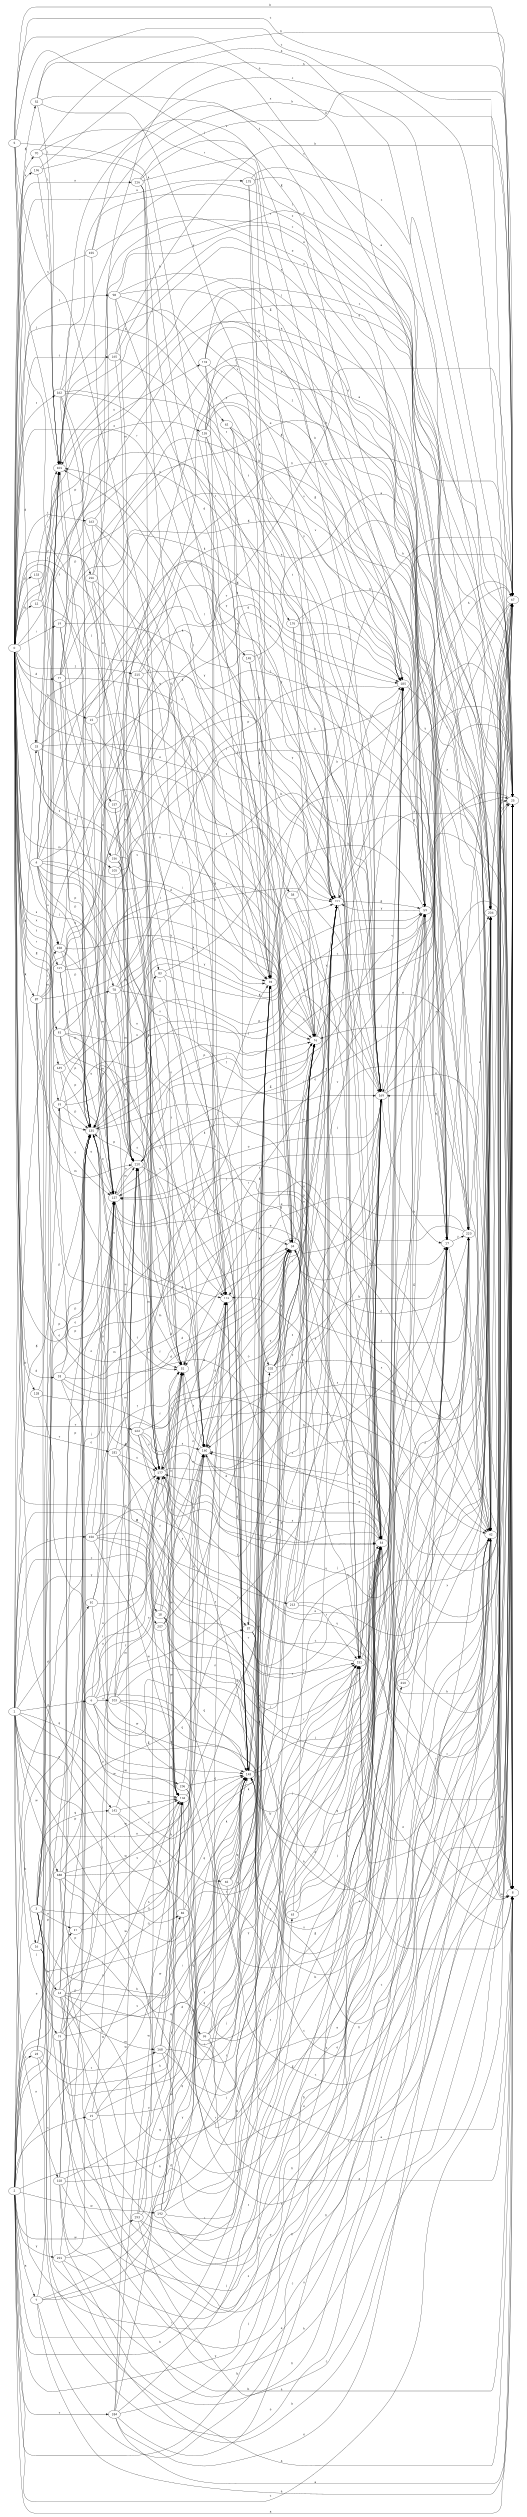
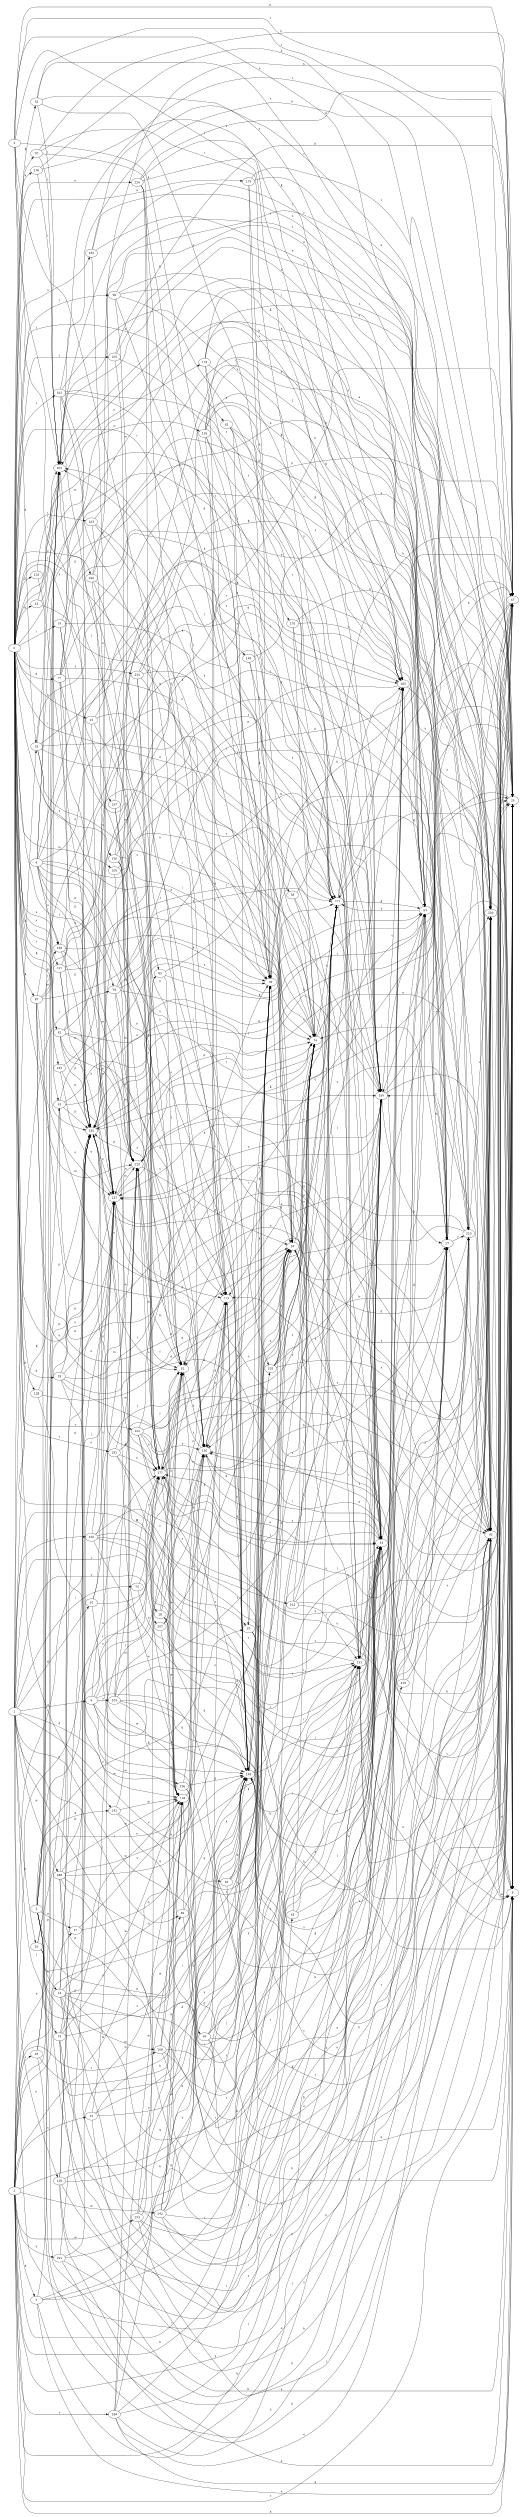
(18, 432) -> (19, 372)
none -> (137, 1587)
(172, 1884) -> none
